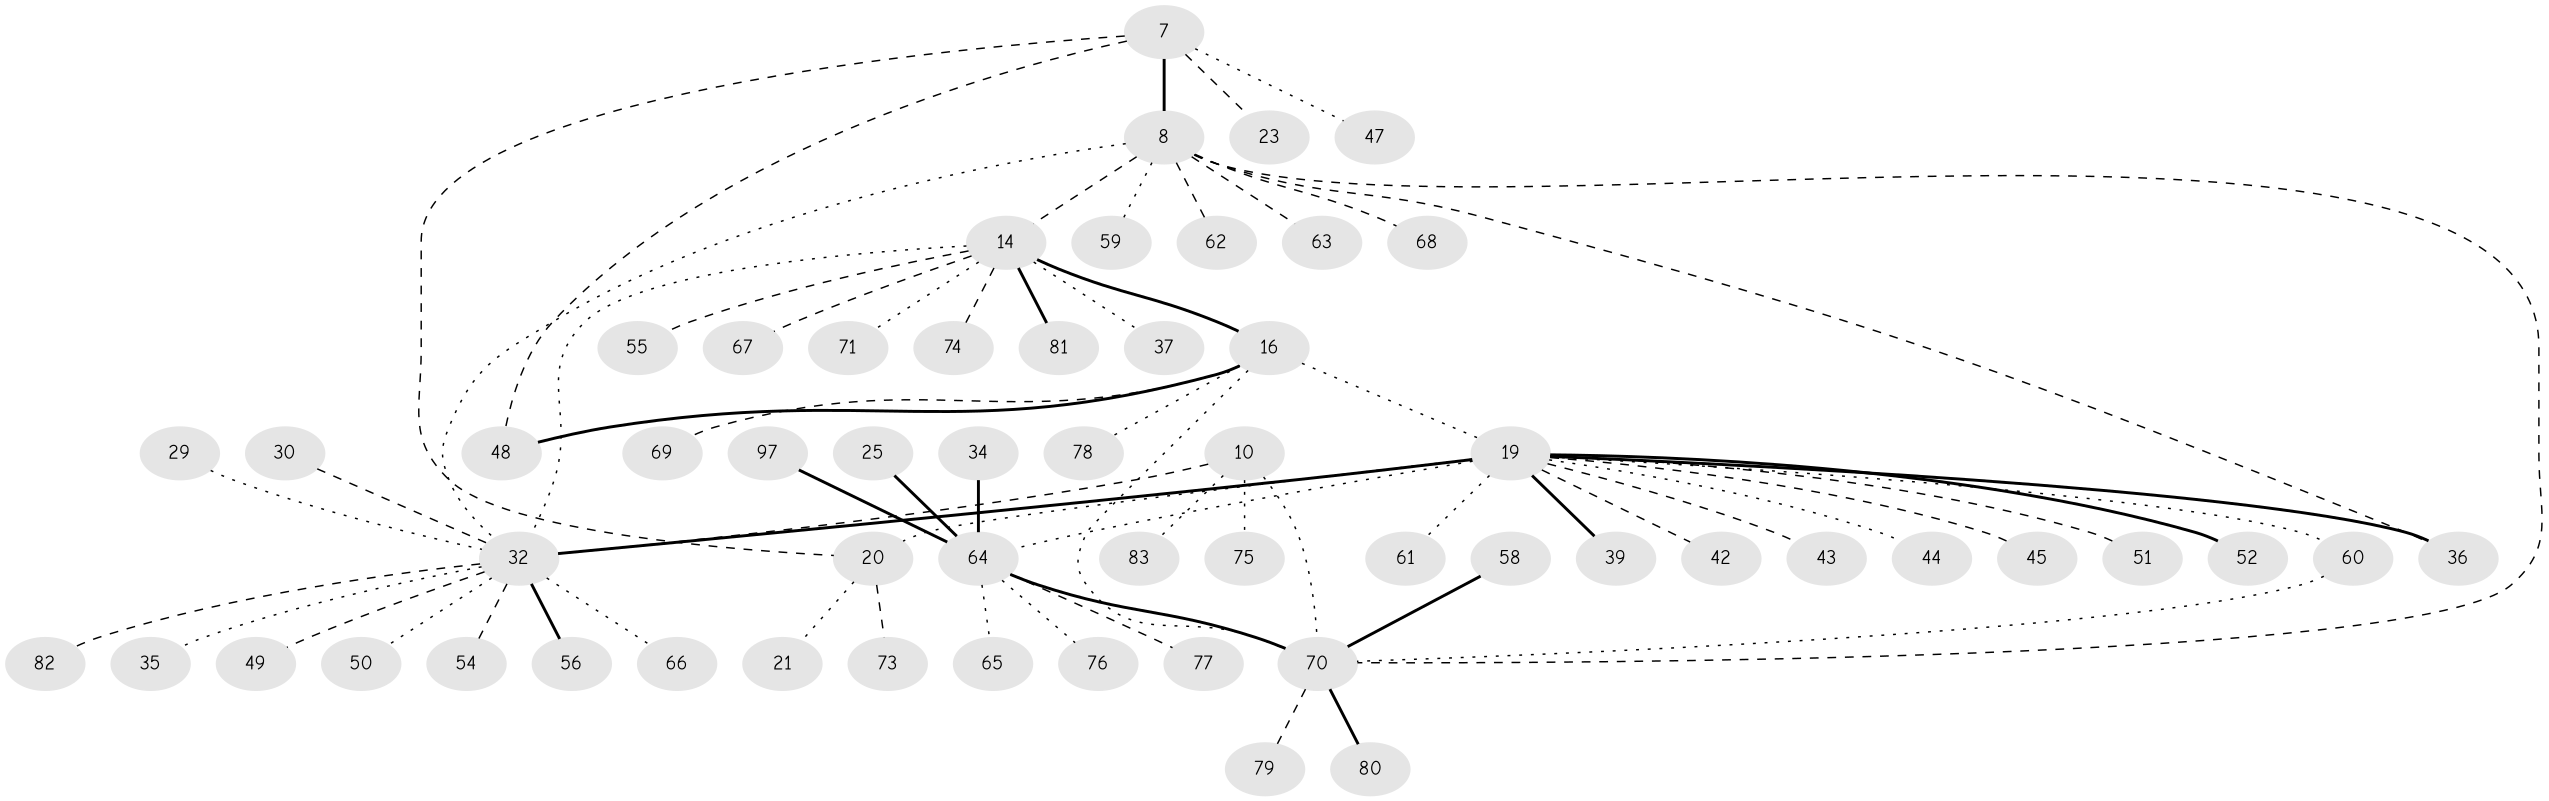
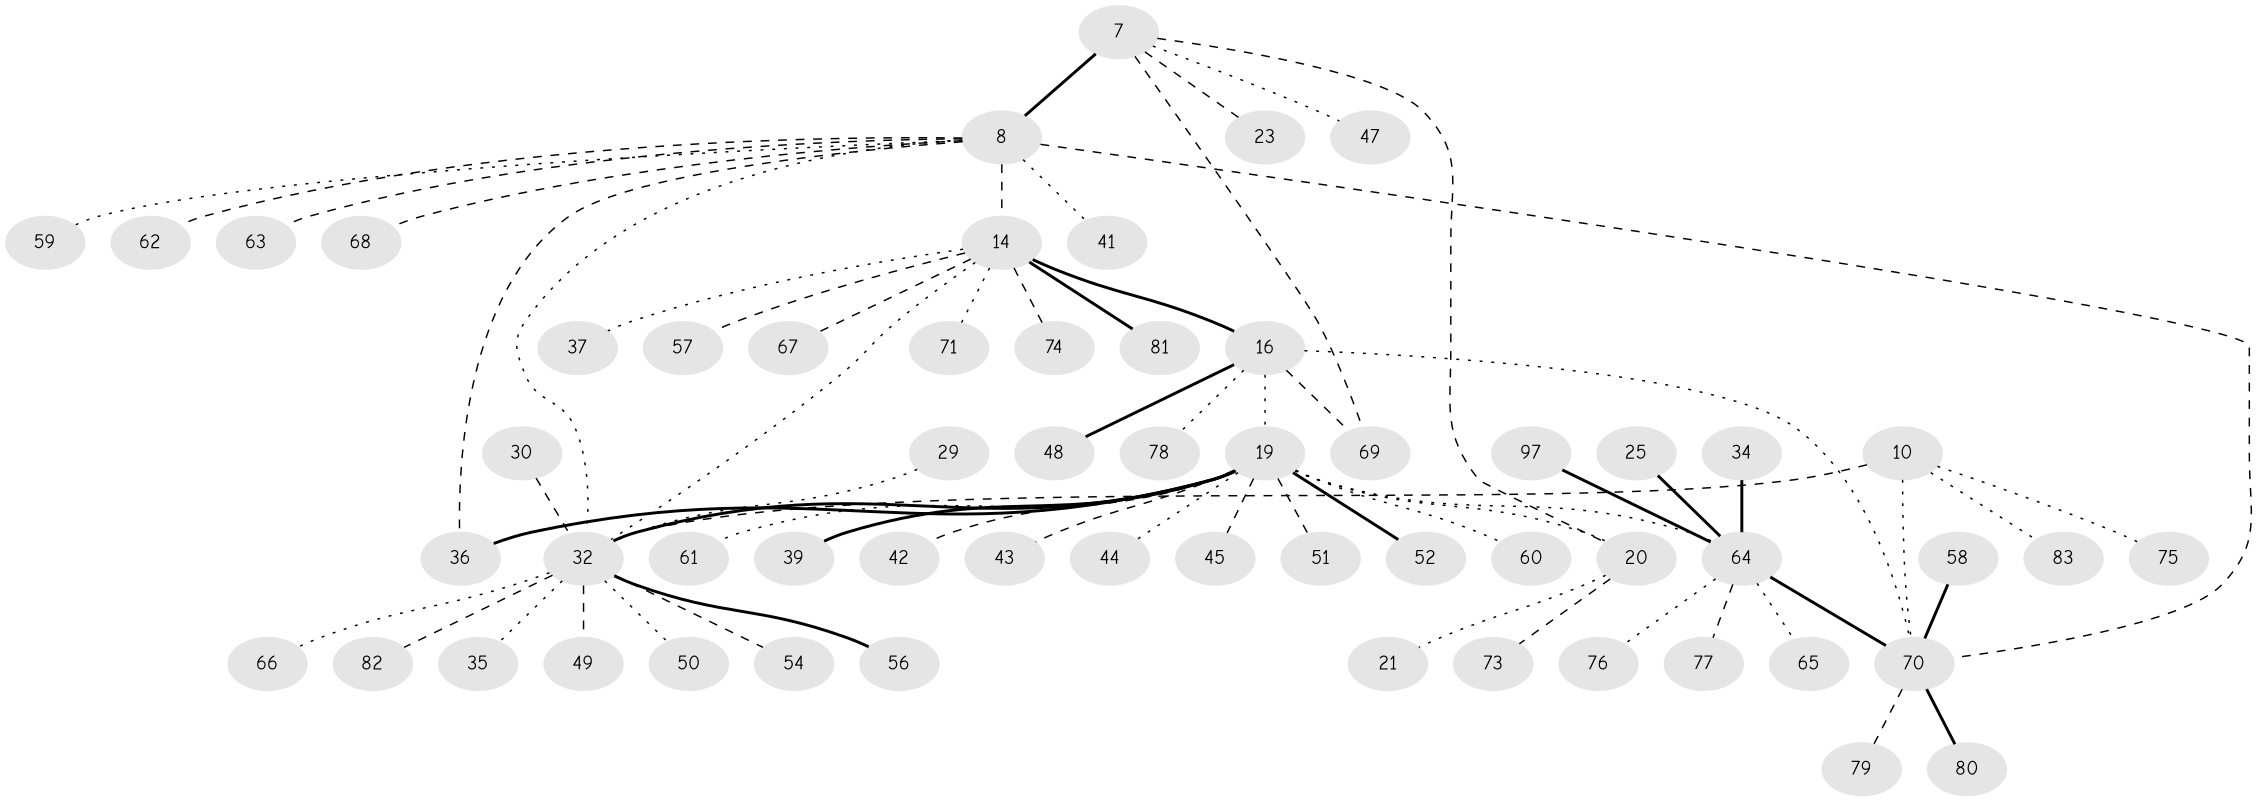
(767, 167) -> (1260, 235)
none -> (1107, 243)
(638, 348) -> (683, 348)
(1843, 638) -> none
